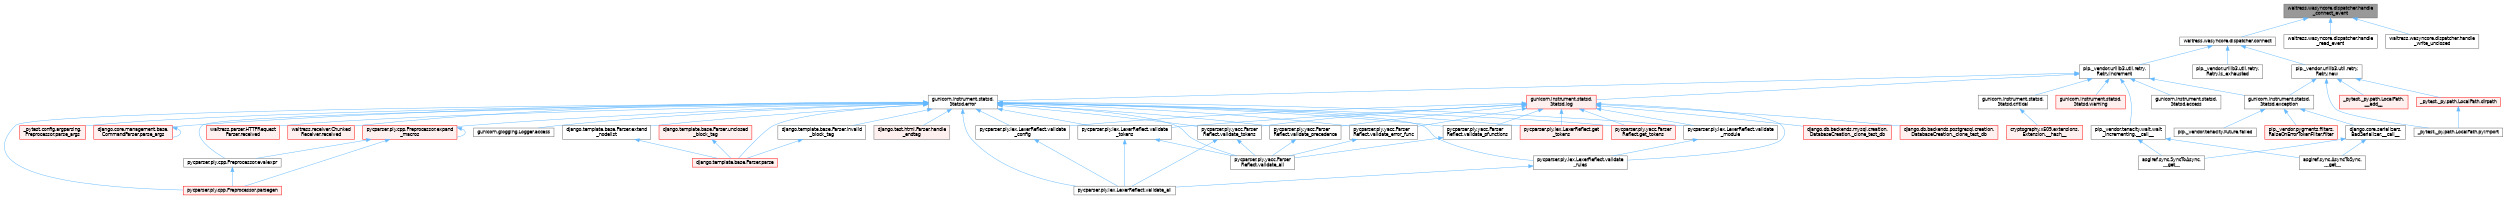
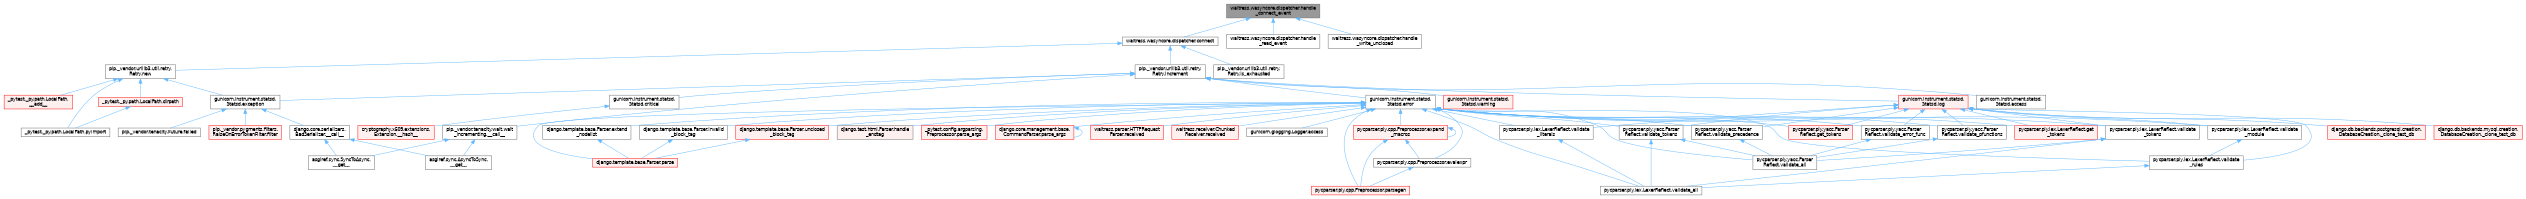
none -> (1055, 112)
(1023, 132) -> (1546, 132)
